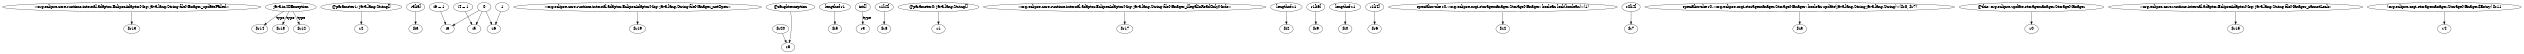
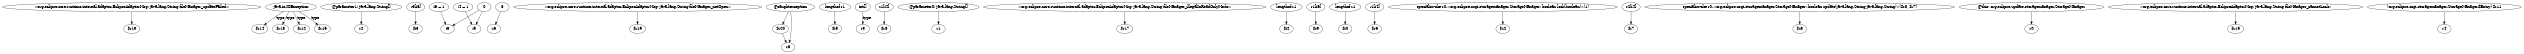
(502, 7) -> (502, 7)
(488, 17) -> none
none -> (786, 17)
none -> (322, 29)
